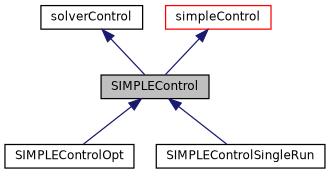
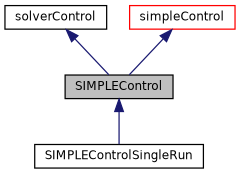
(69, 156) -> none
